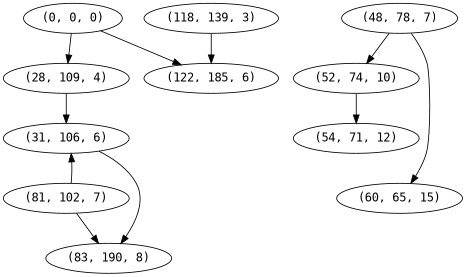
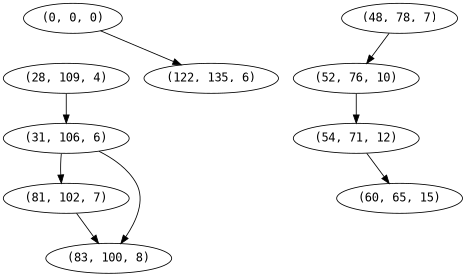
(211, 18) -> none
(70, 44) -> none
(211, 78) -> (211, 78)
(356, 78) -> (356, 78)
(430, 104) -> (375, 165)
(72, 173) -> (61, 164)
(109, 258) -> (109, 258)
